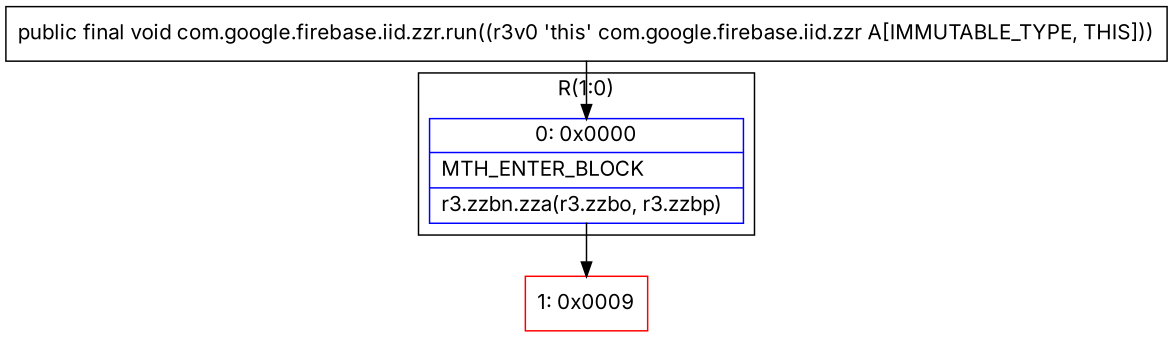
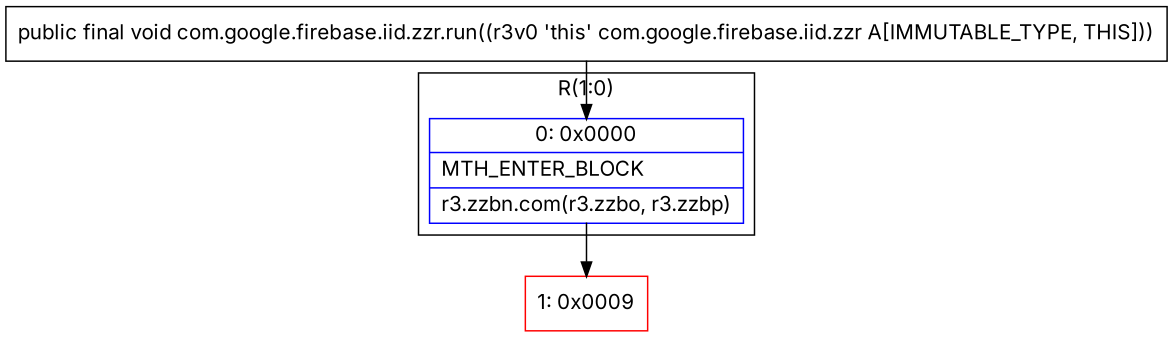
(582, 205) -> (586, 205)
